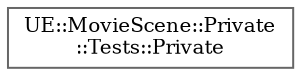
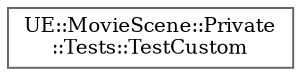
(151, 38) -> (151, 38)
